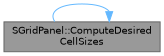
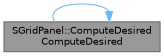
(82, 37) -> (82, 37)
